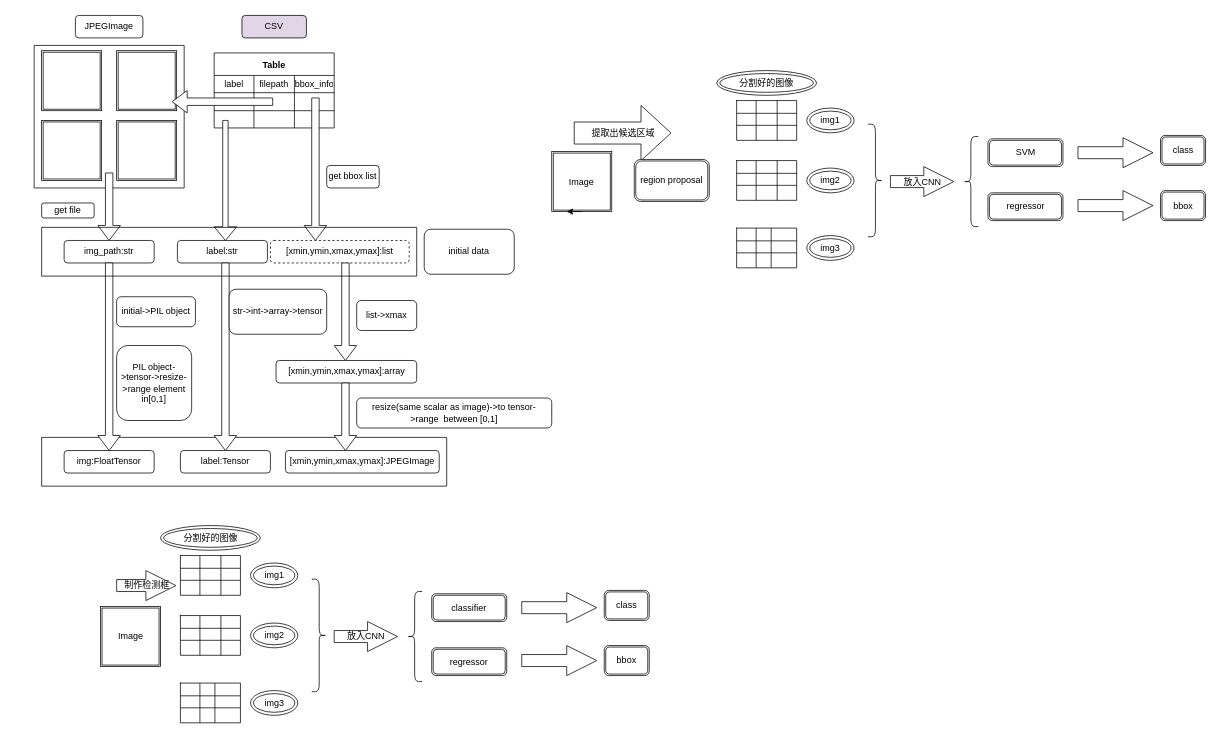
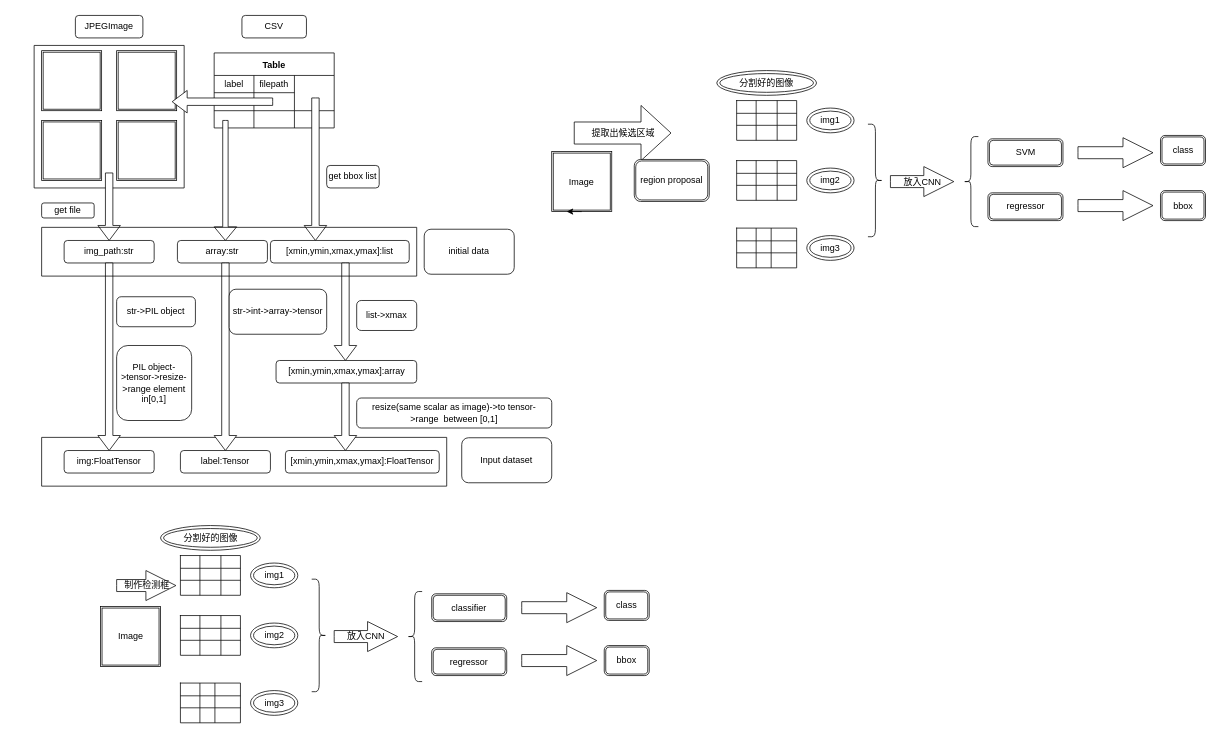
(274, 27) -> (274, 27)
(314, 84) -> none
(222, 252) -> (222, 252)
(340, 252) -> (340, 252)
(156, 312) -> (156, 312)
none -> (507, 460)
(362, 462) -> (362, 462)
